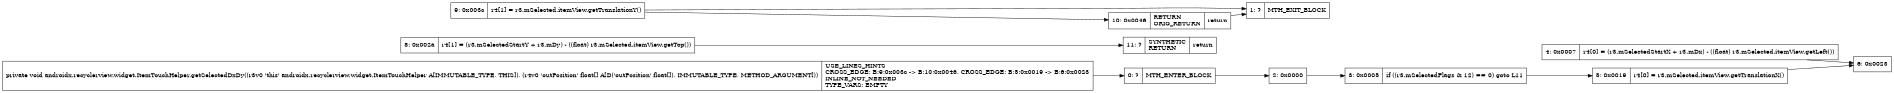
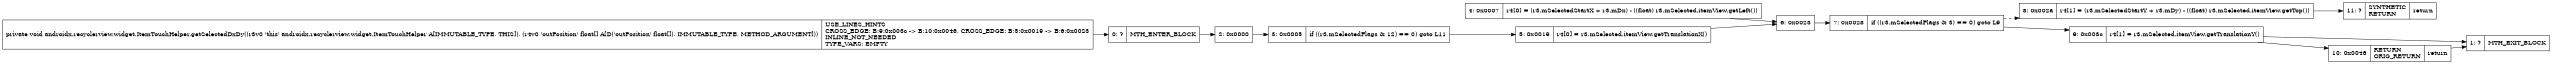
none -> (1917, 23)
